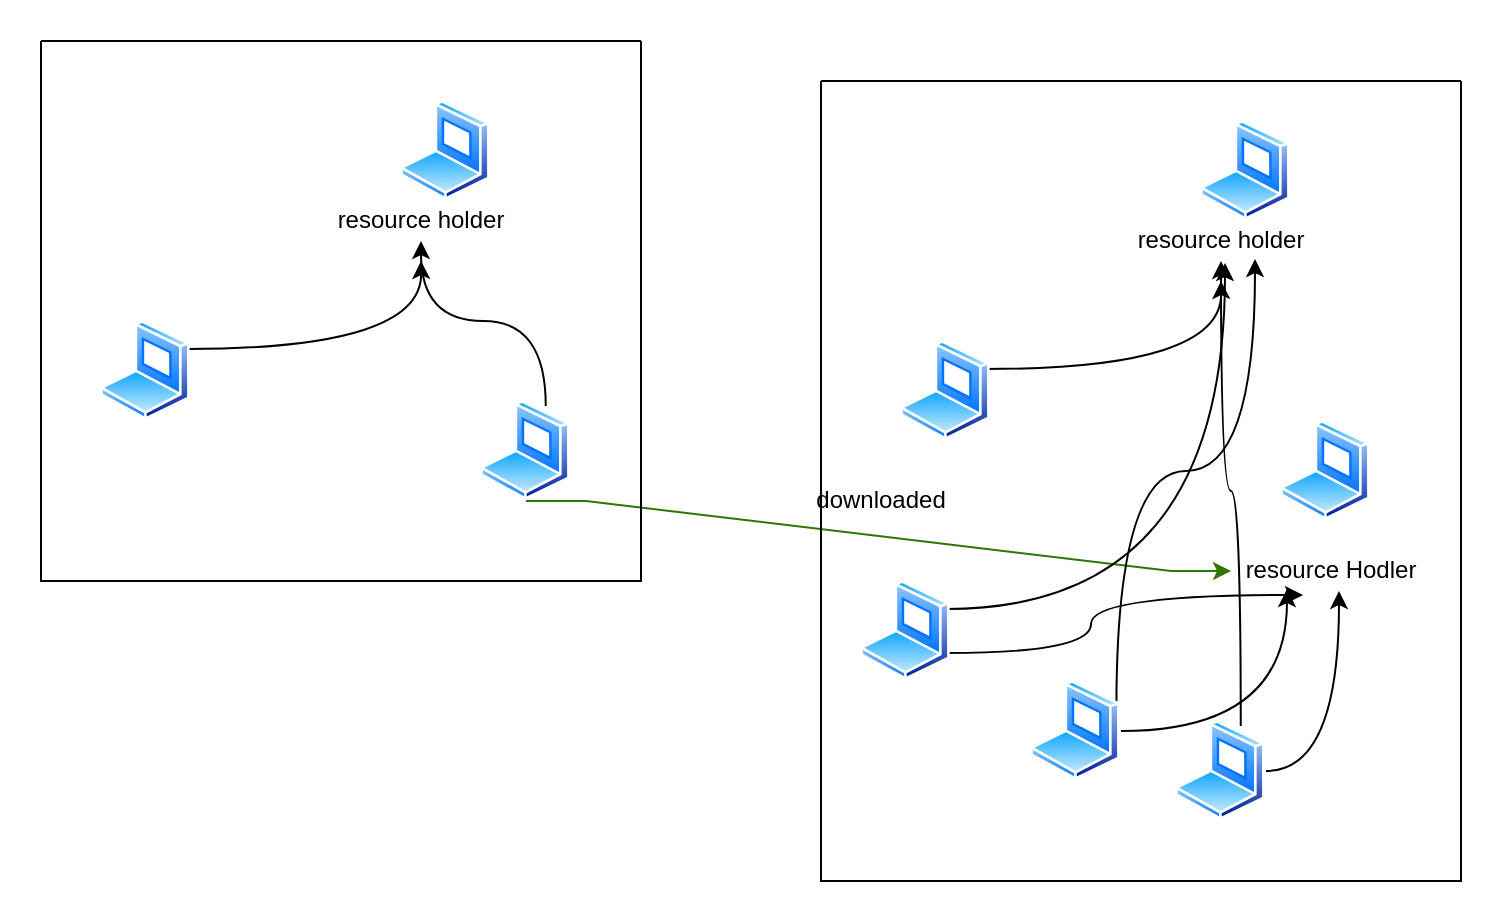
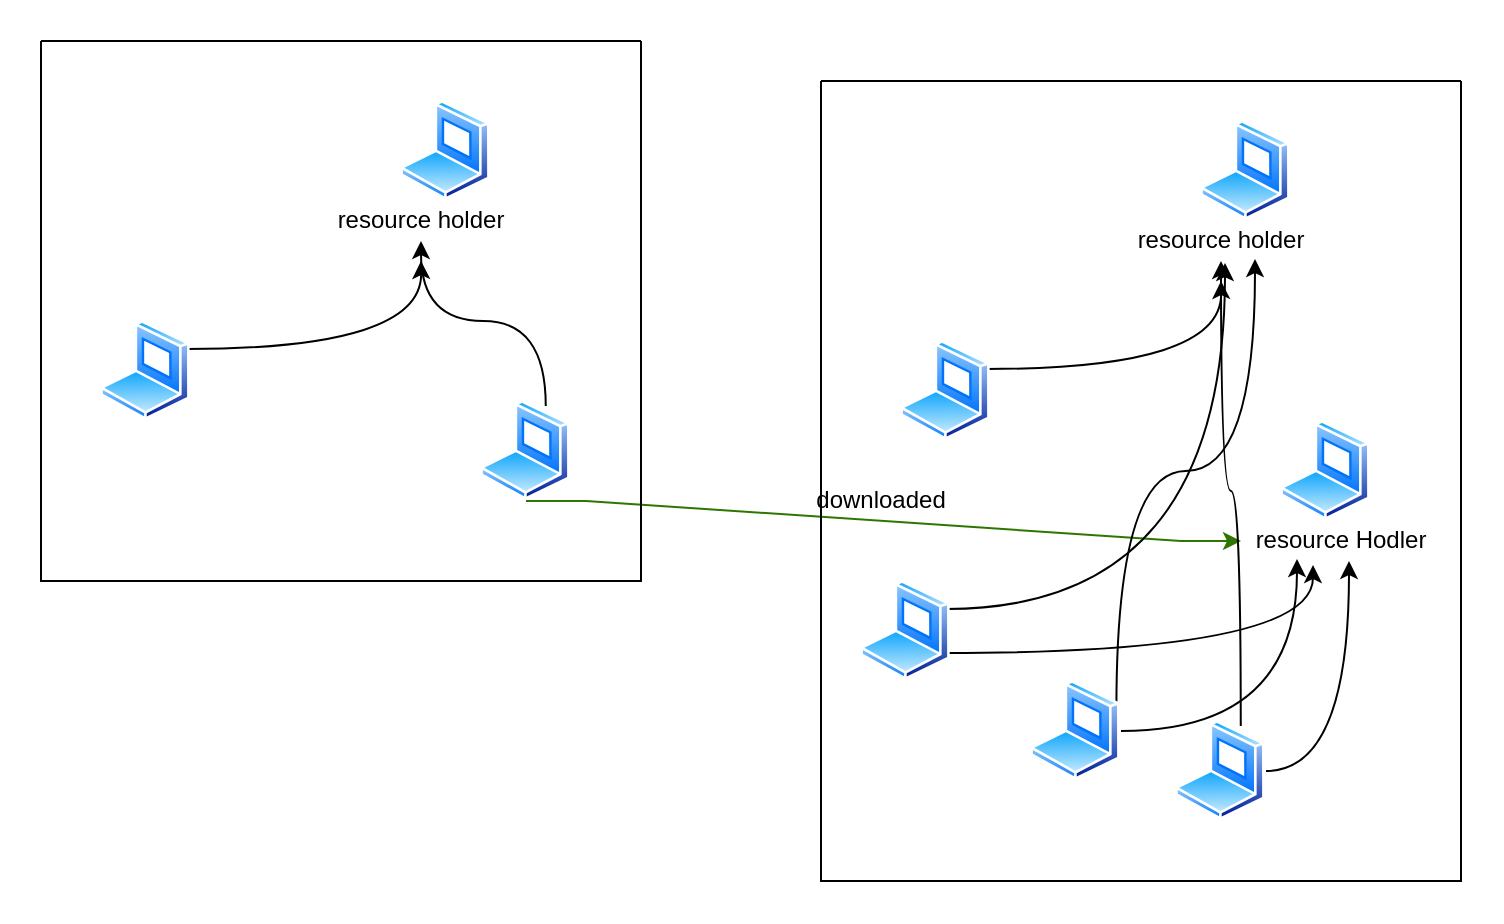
(1331, 571) -> (1341, 541)
